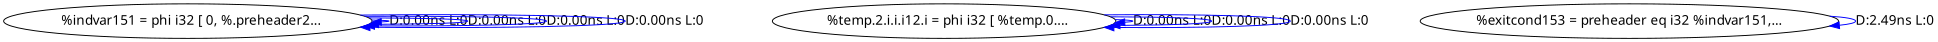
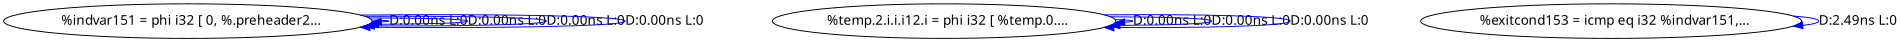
(1629, 21) -> (1611, 21)
